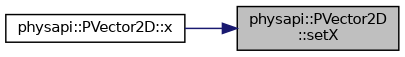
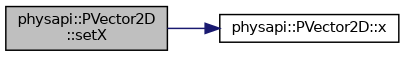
(204, 28) -> (186, 28)
